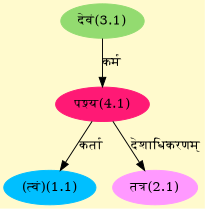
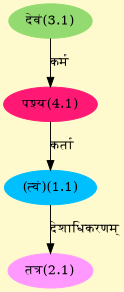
(126, 142) -> (50, 224)
